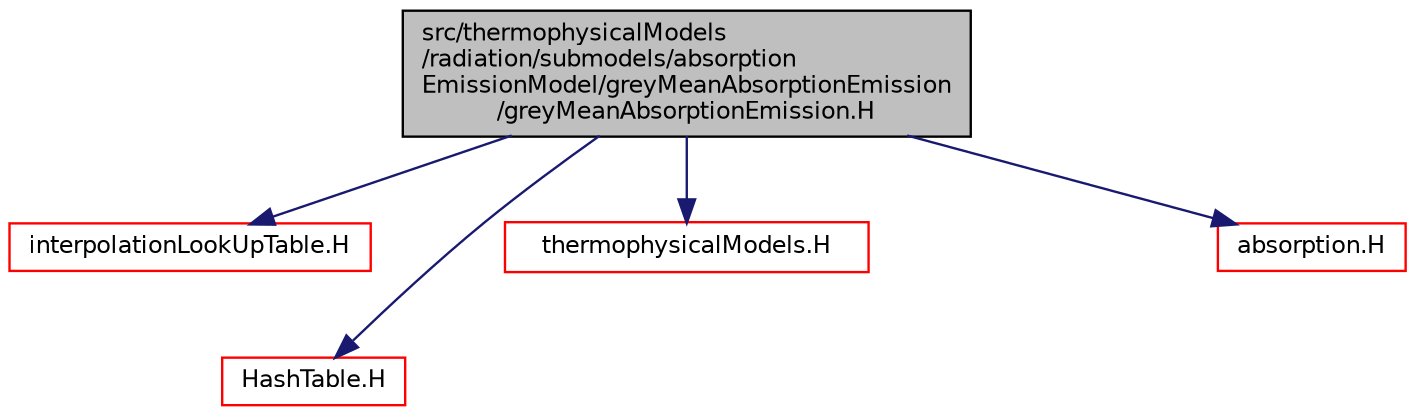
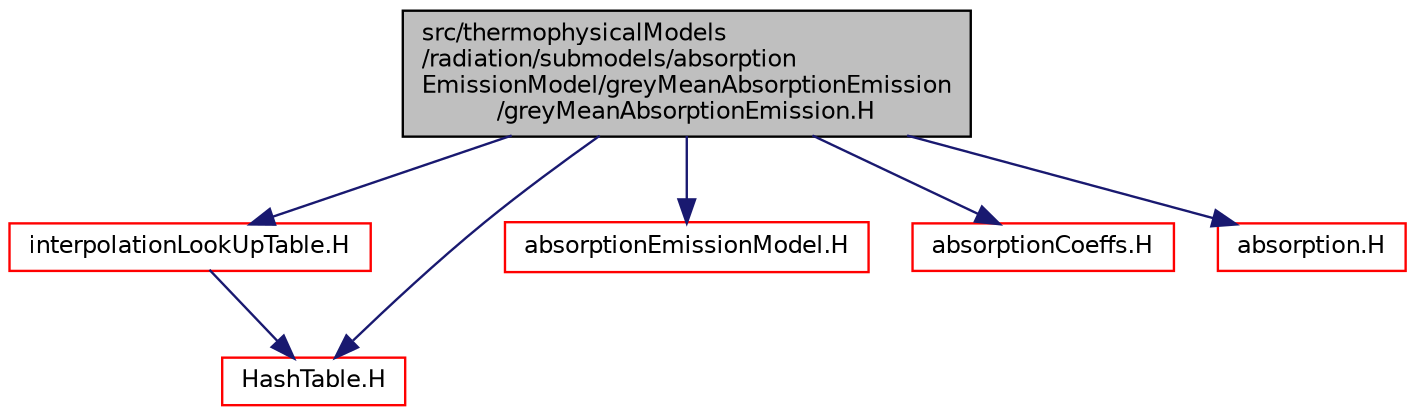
(687, 247) -> (687, 247)
none -> (1043, 247)
none -> (244, 306)
